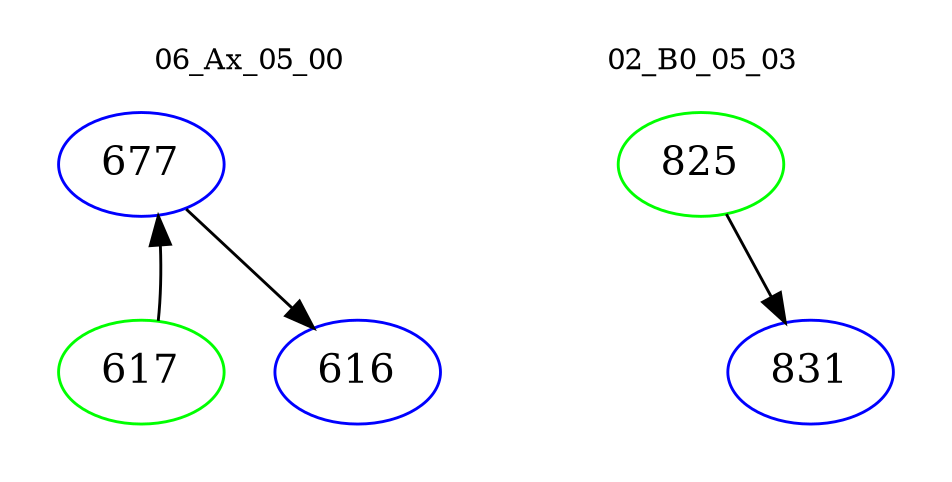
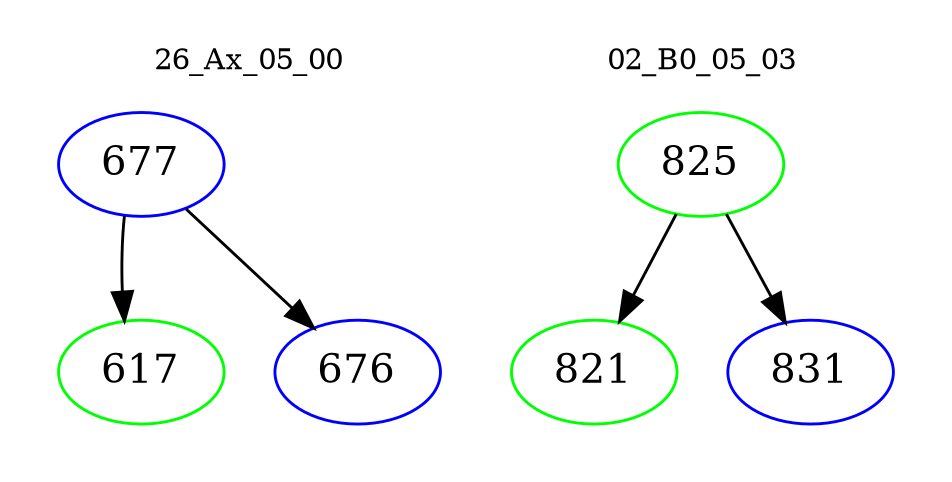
(250, 62) -> (250, 62)
(161, 283) -> (122, 254)
(358, 372) -> (358, 372)
none -> (594, 372)
